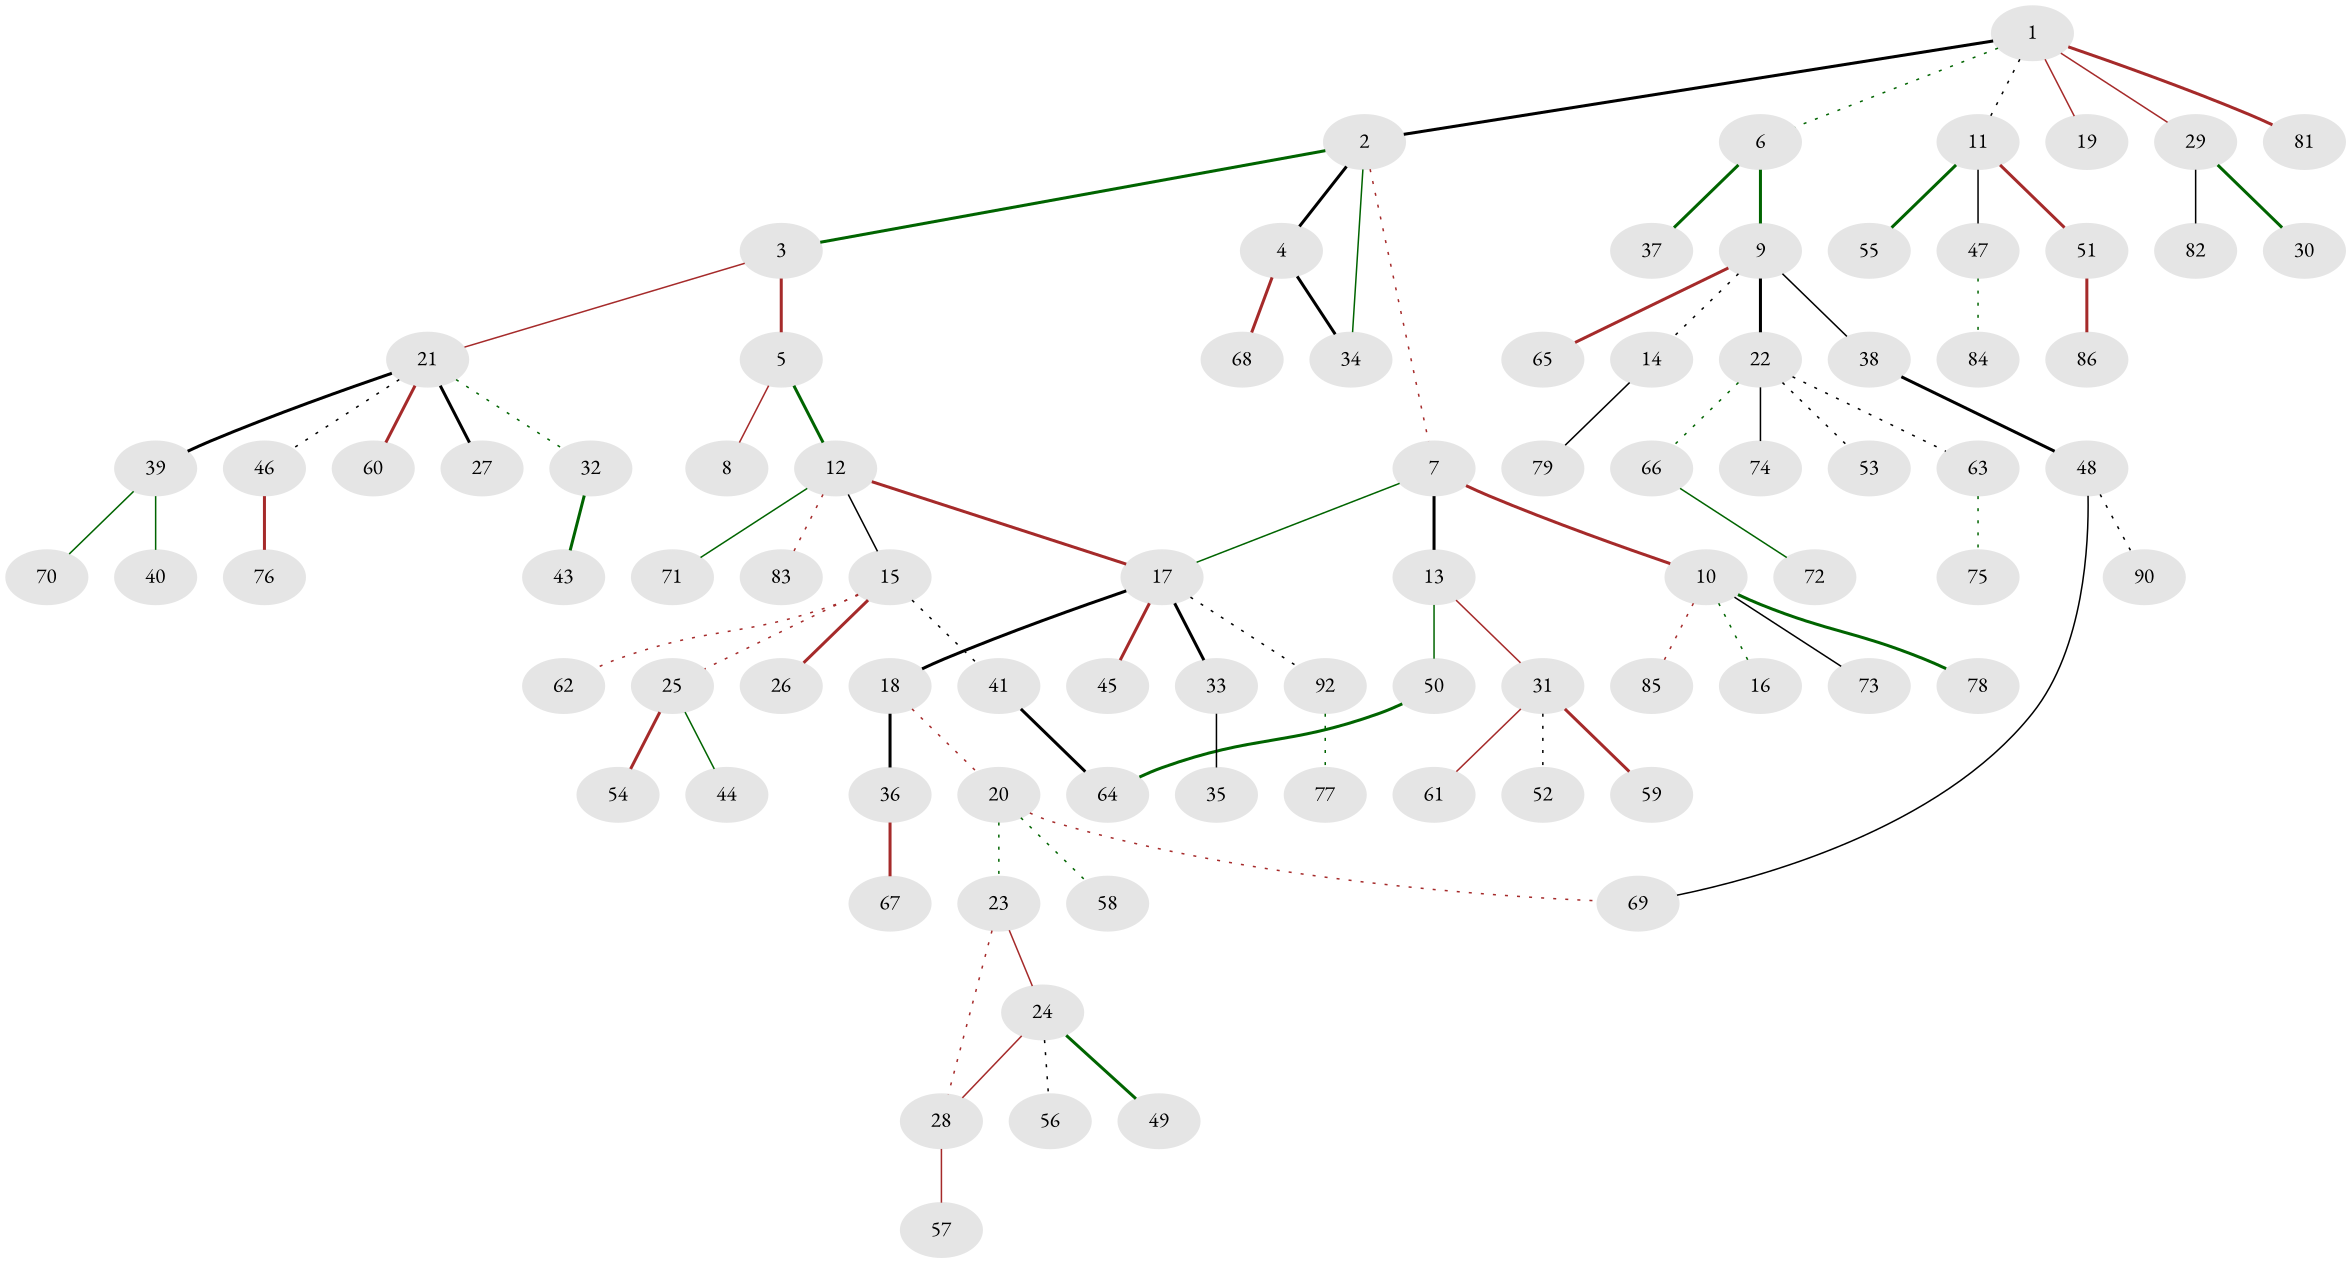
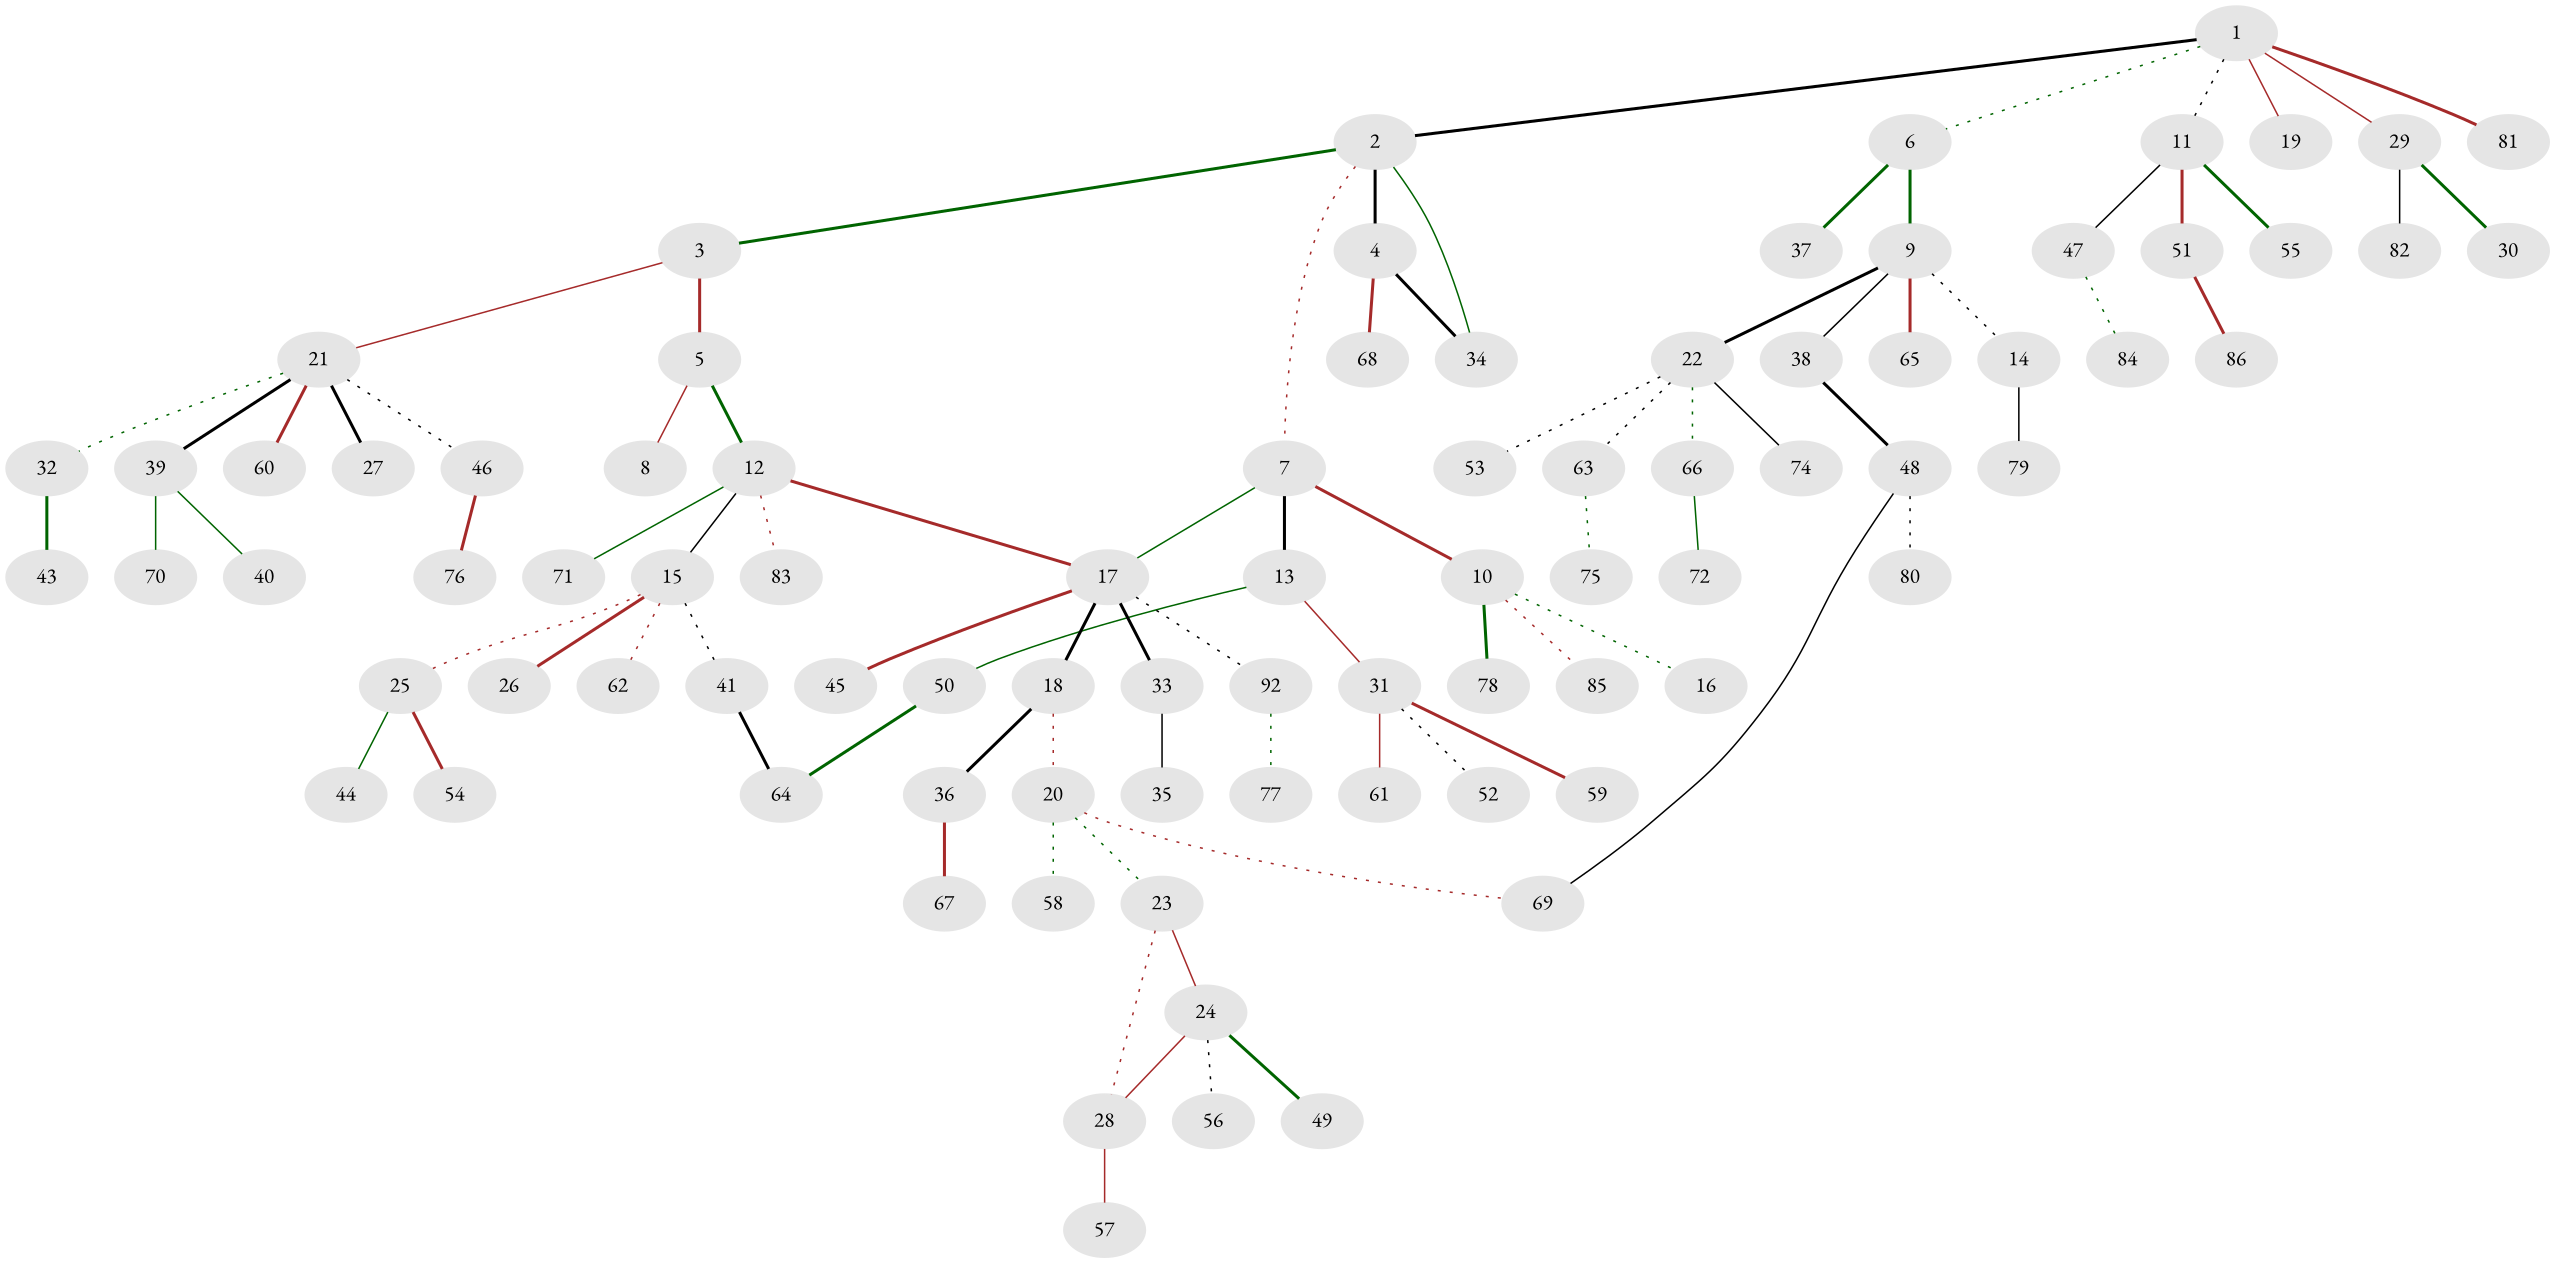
(2144, 577) -> (1910, 577)
(1869, 686) -> none
